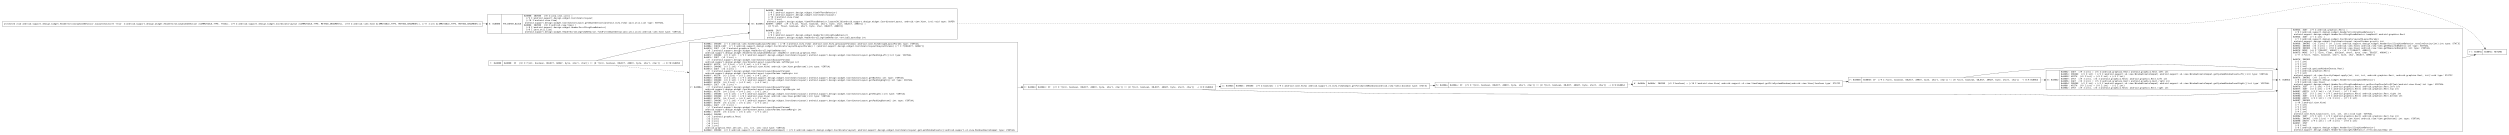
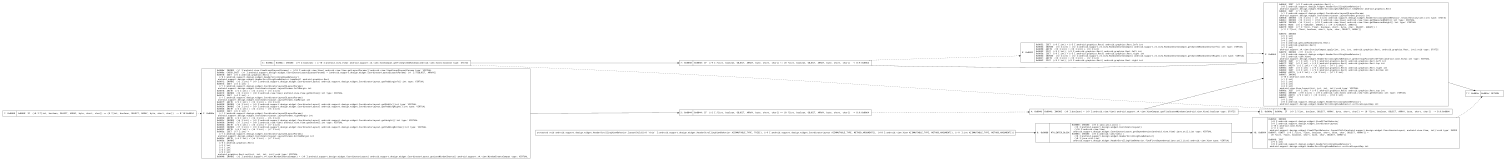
(672, 44) -> none
(1629, 84) -> (878, 86)
(1739, 94) -> (1203, 94)
